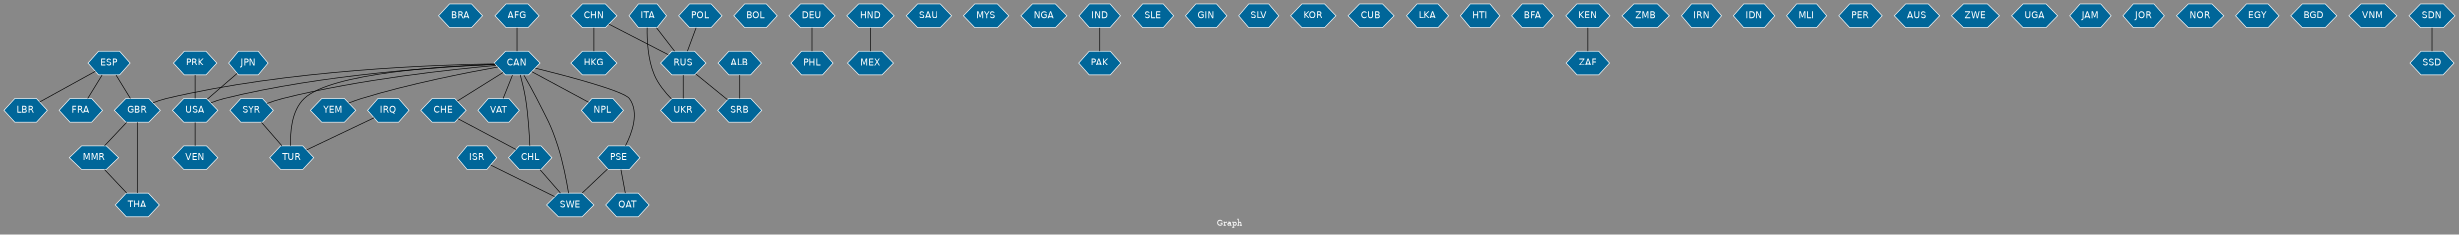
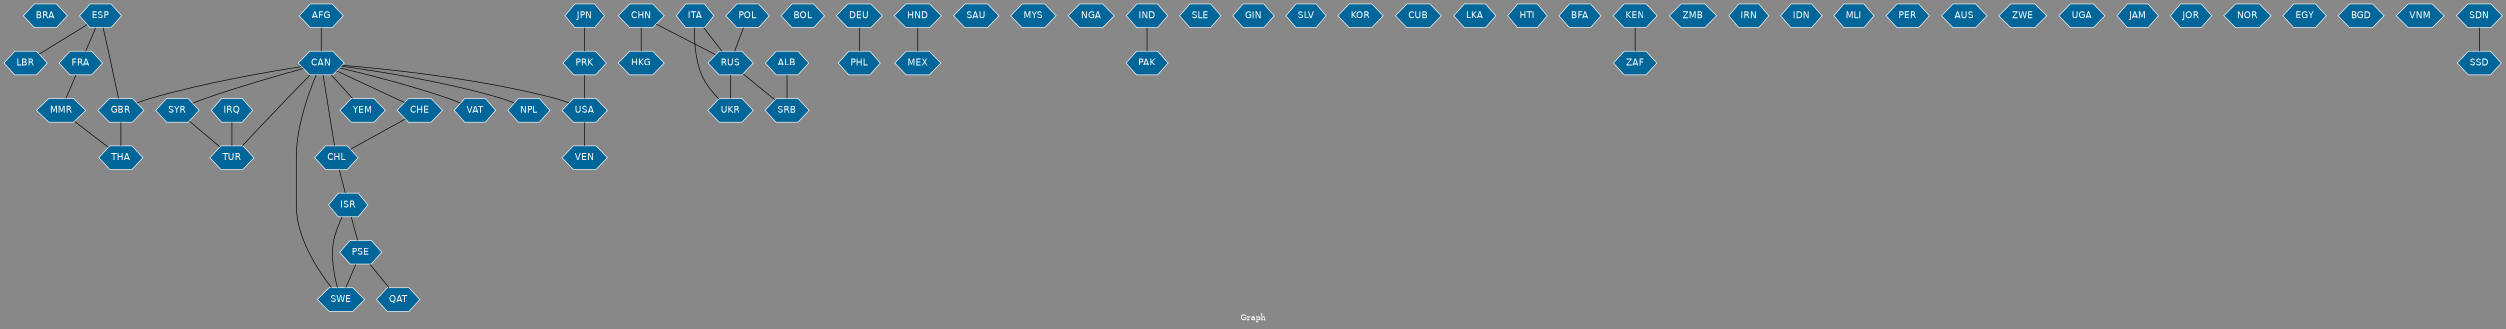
(227, 82) -> (585, 39)
(607, 88) -> (354, 229)
(116, 134) -> (71, 87)
(550, 181) -> (342, 181)
